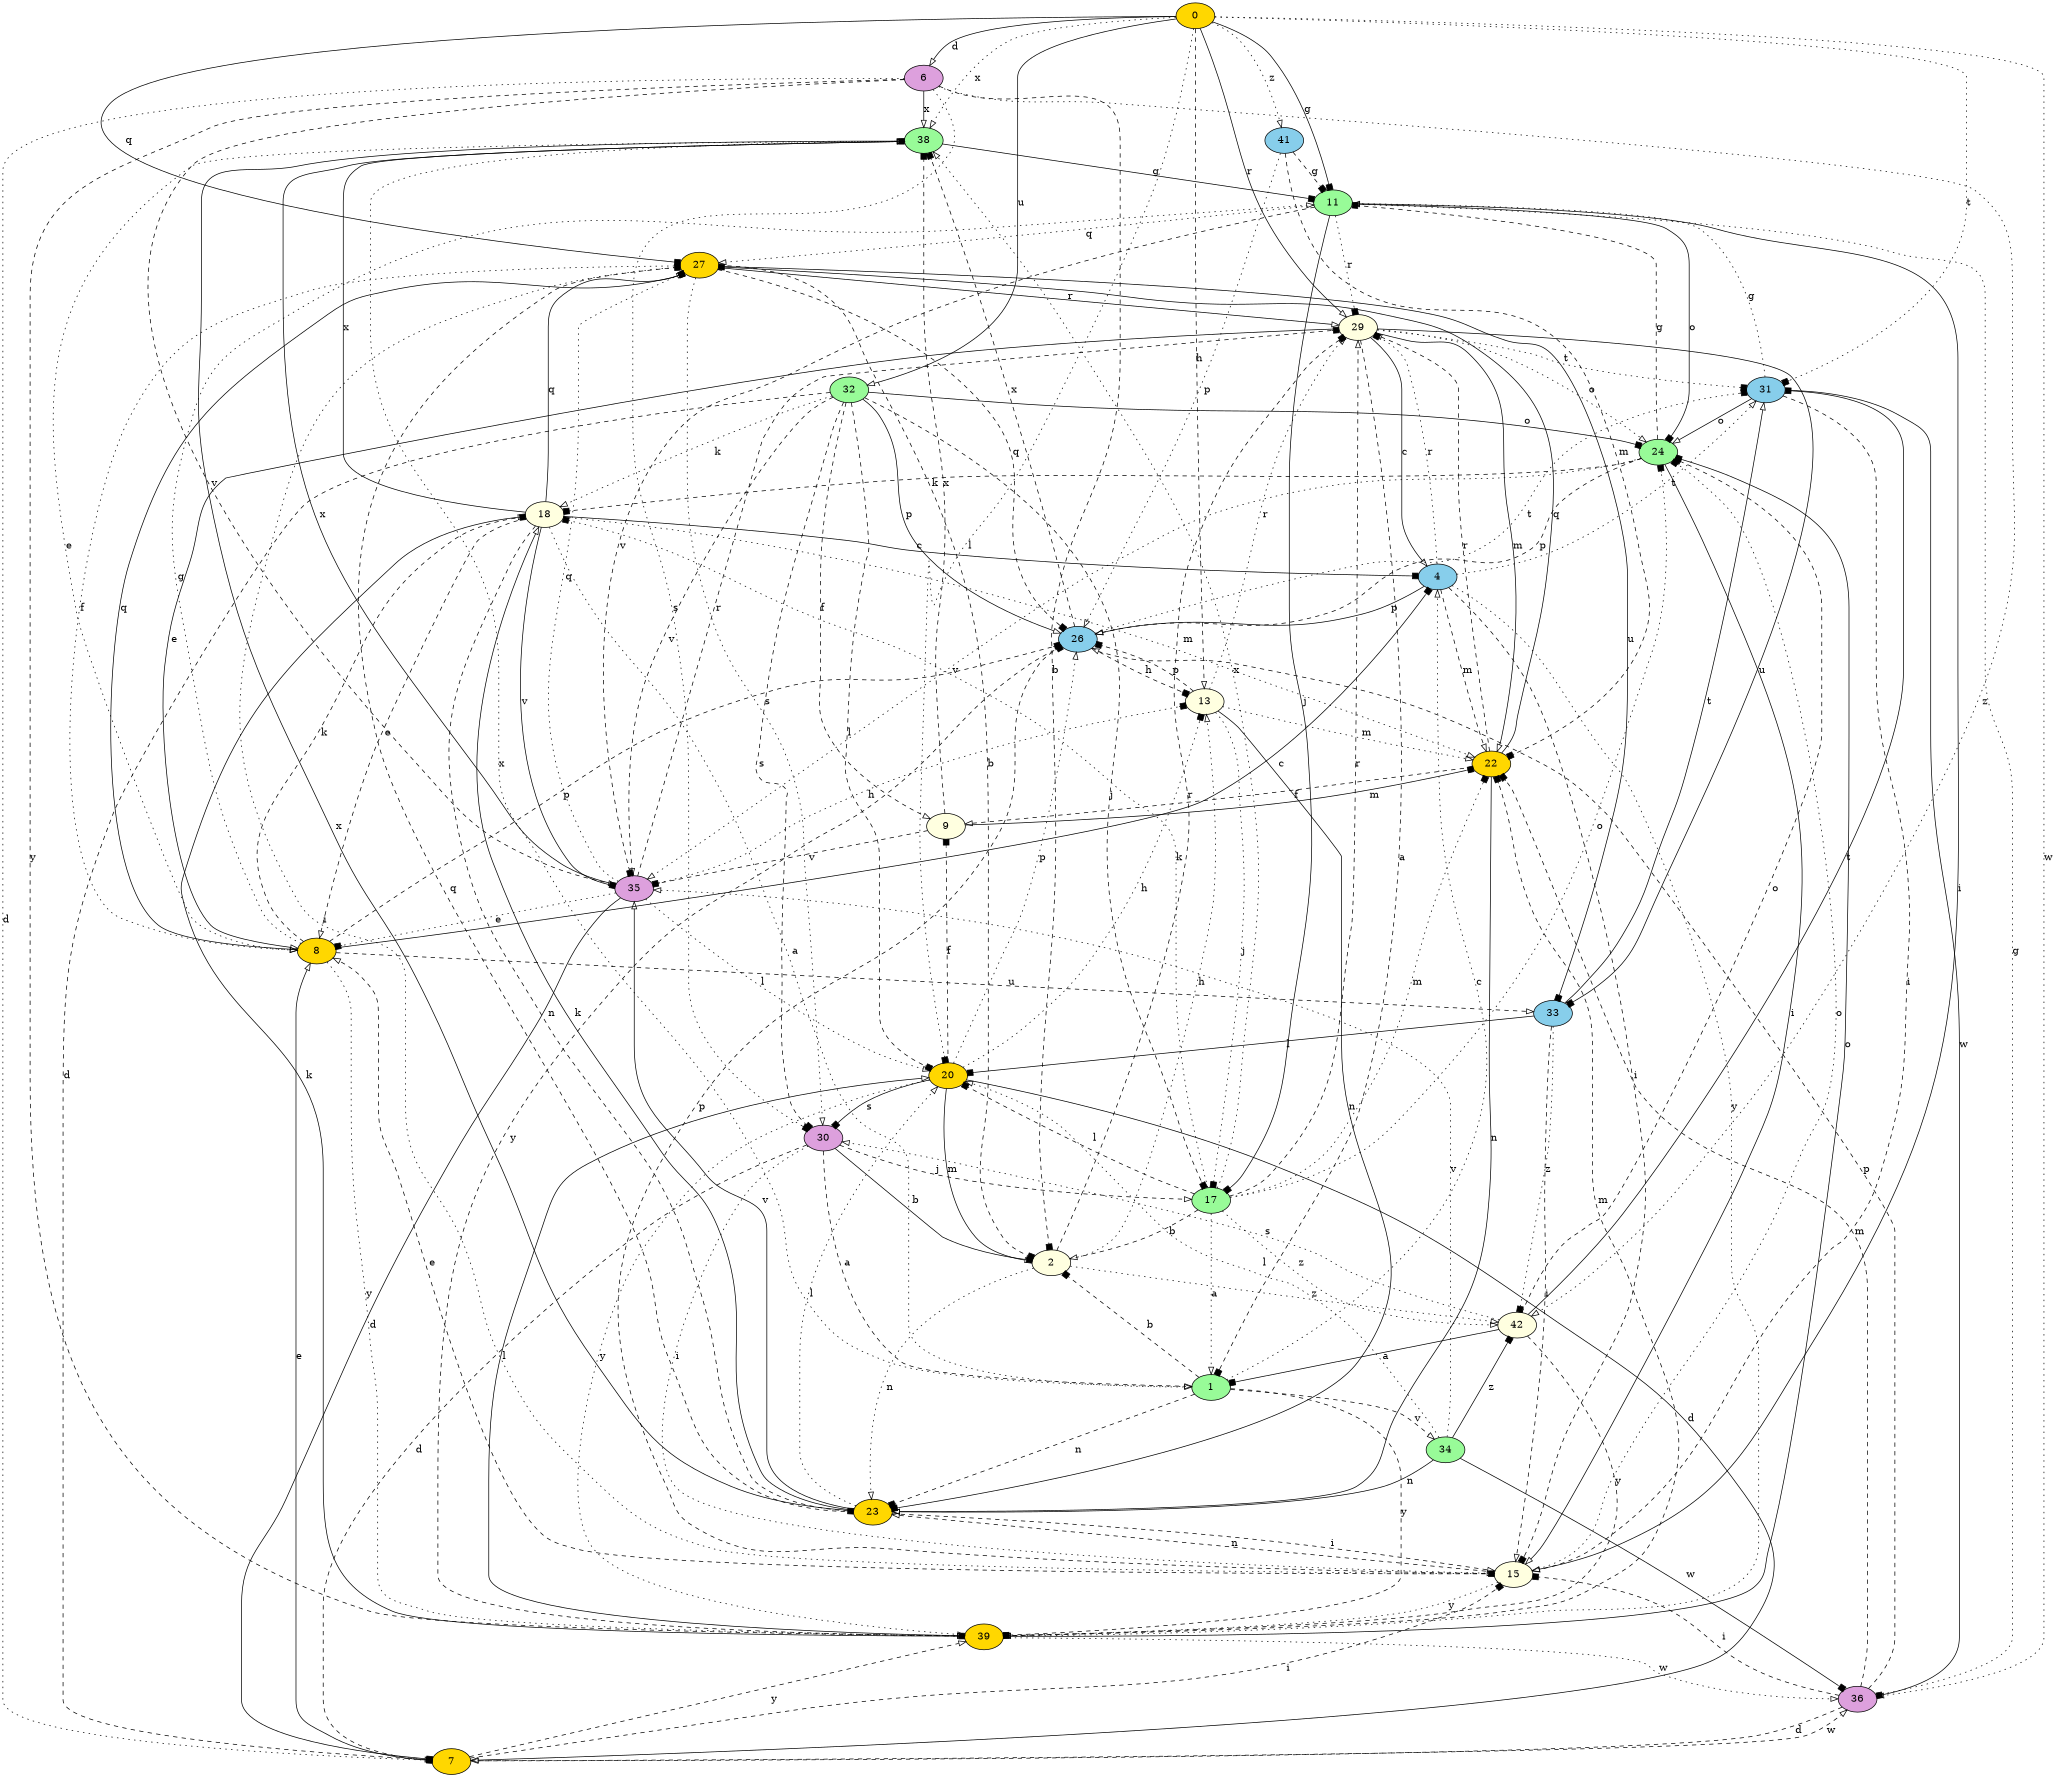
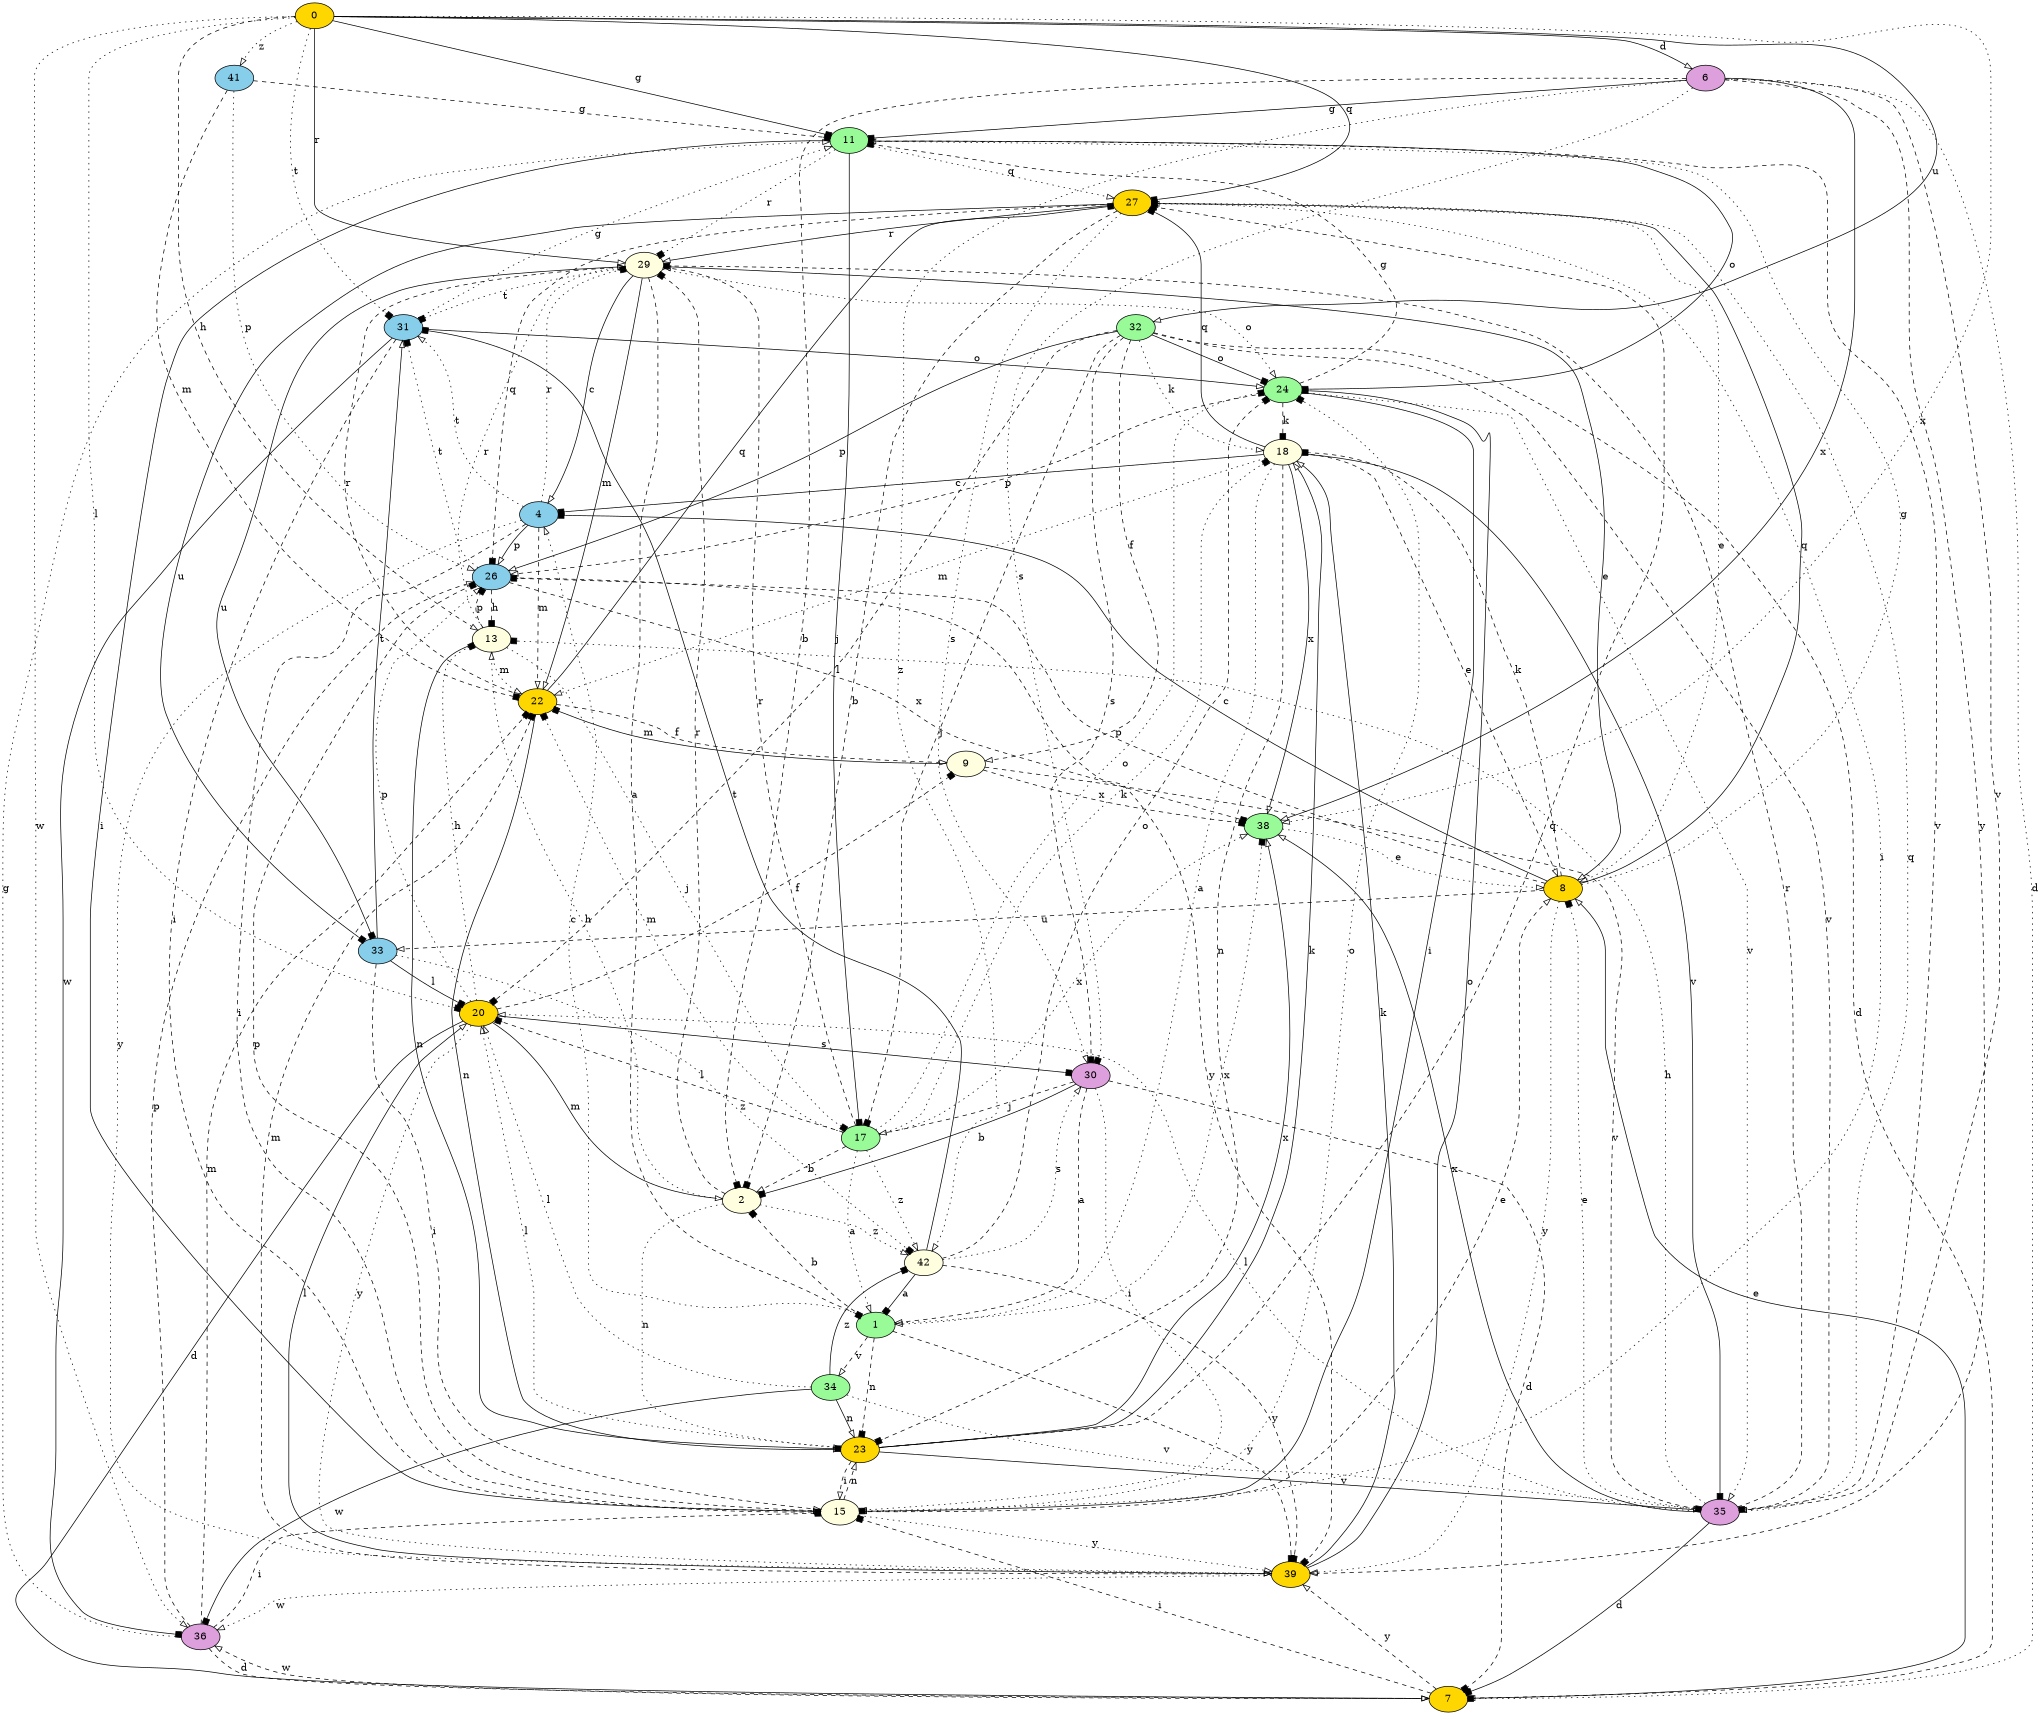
(1125, 171) -> (1281, 109)
(82, 608) -> (1722, 546)
